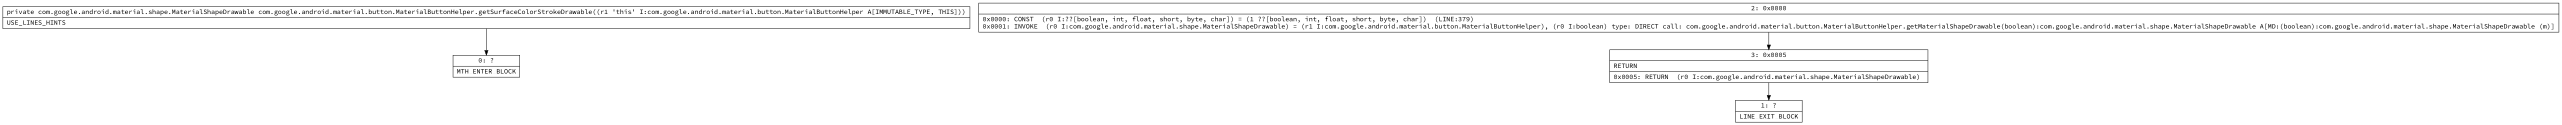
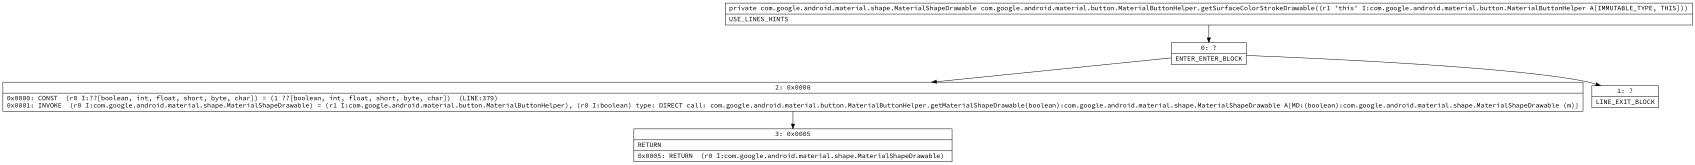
none -> (1054, 70)
(486, 71) -> (1209, 59)
(1769, 89) -> (1422, 64)
